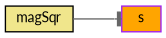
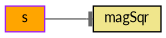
(94, 19) -> (66, 19)
